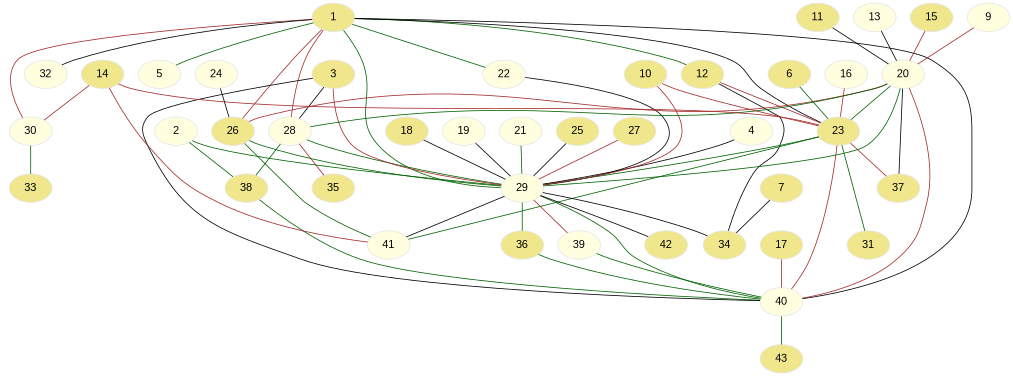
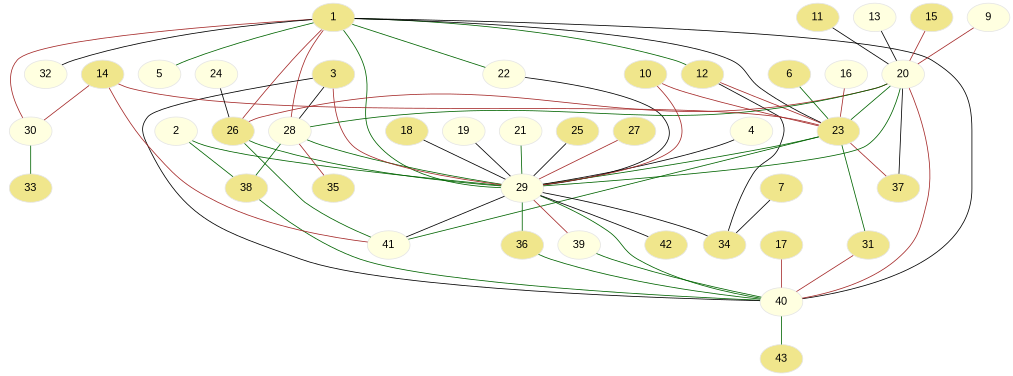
(823, 220) -> (825, 273)
